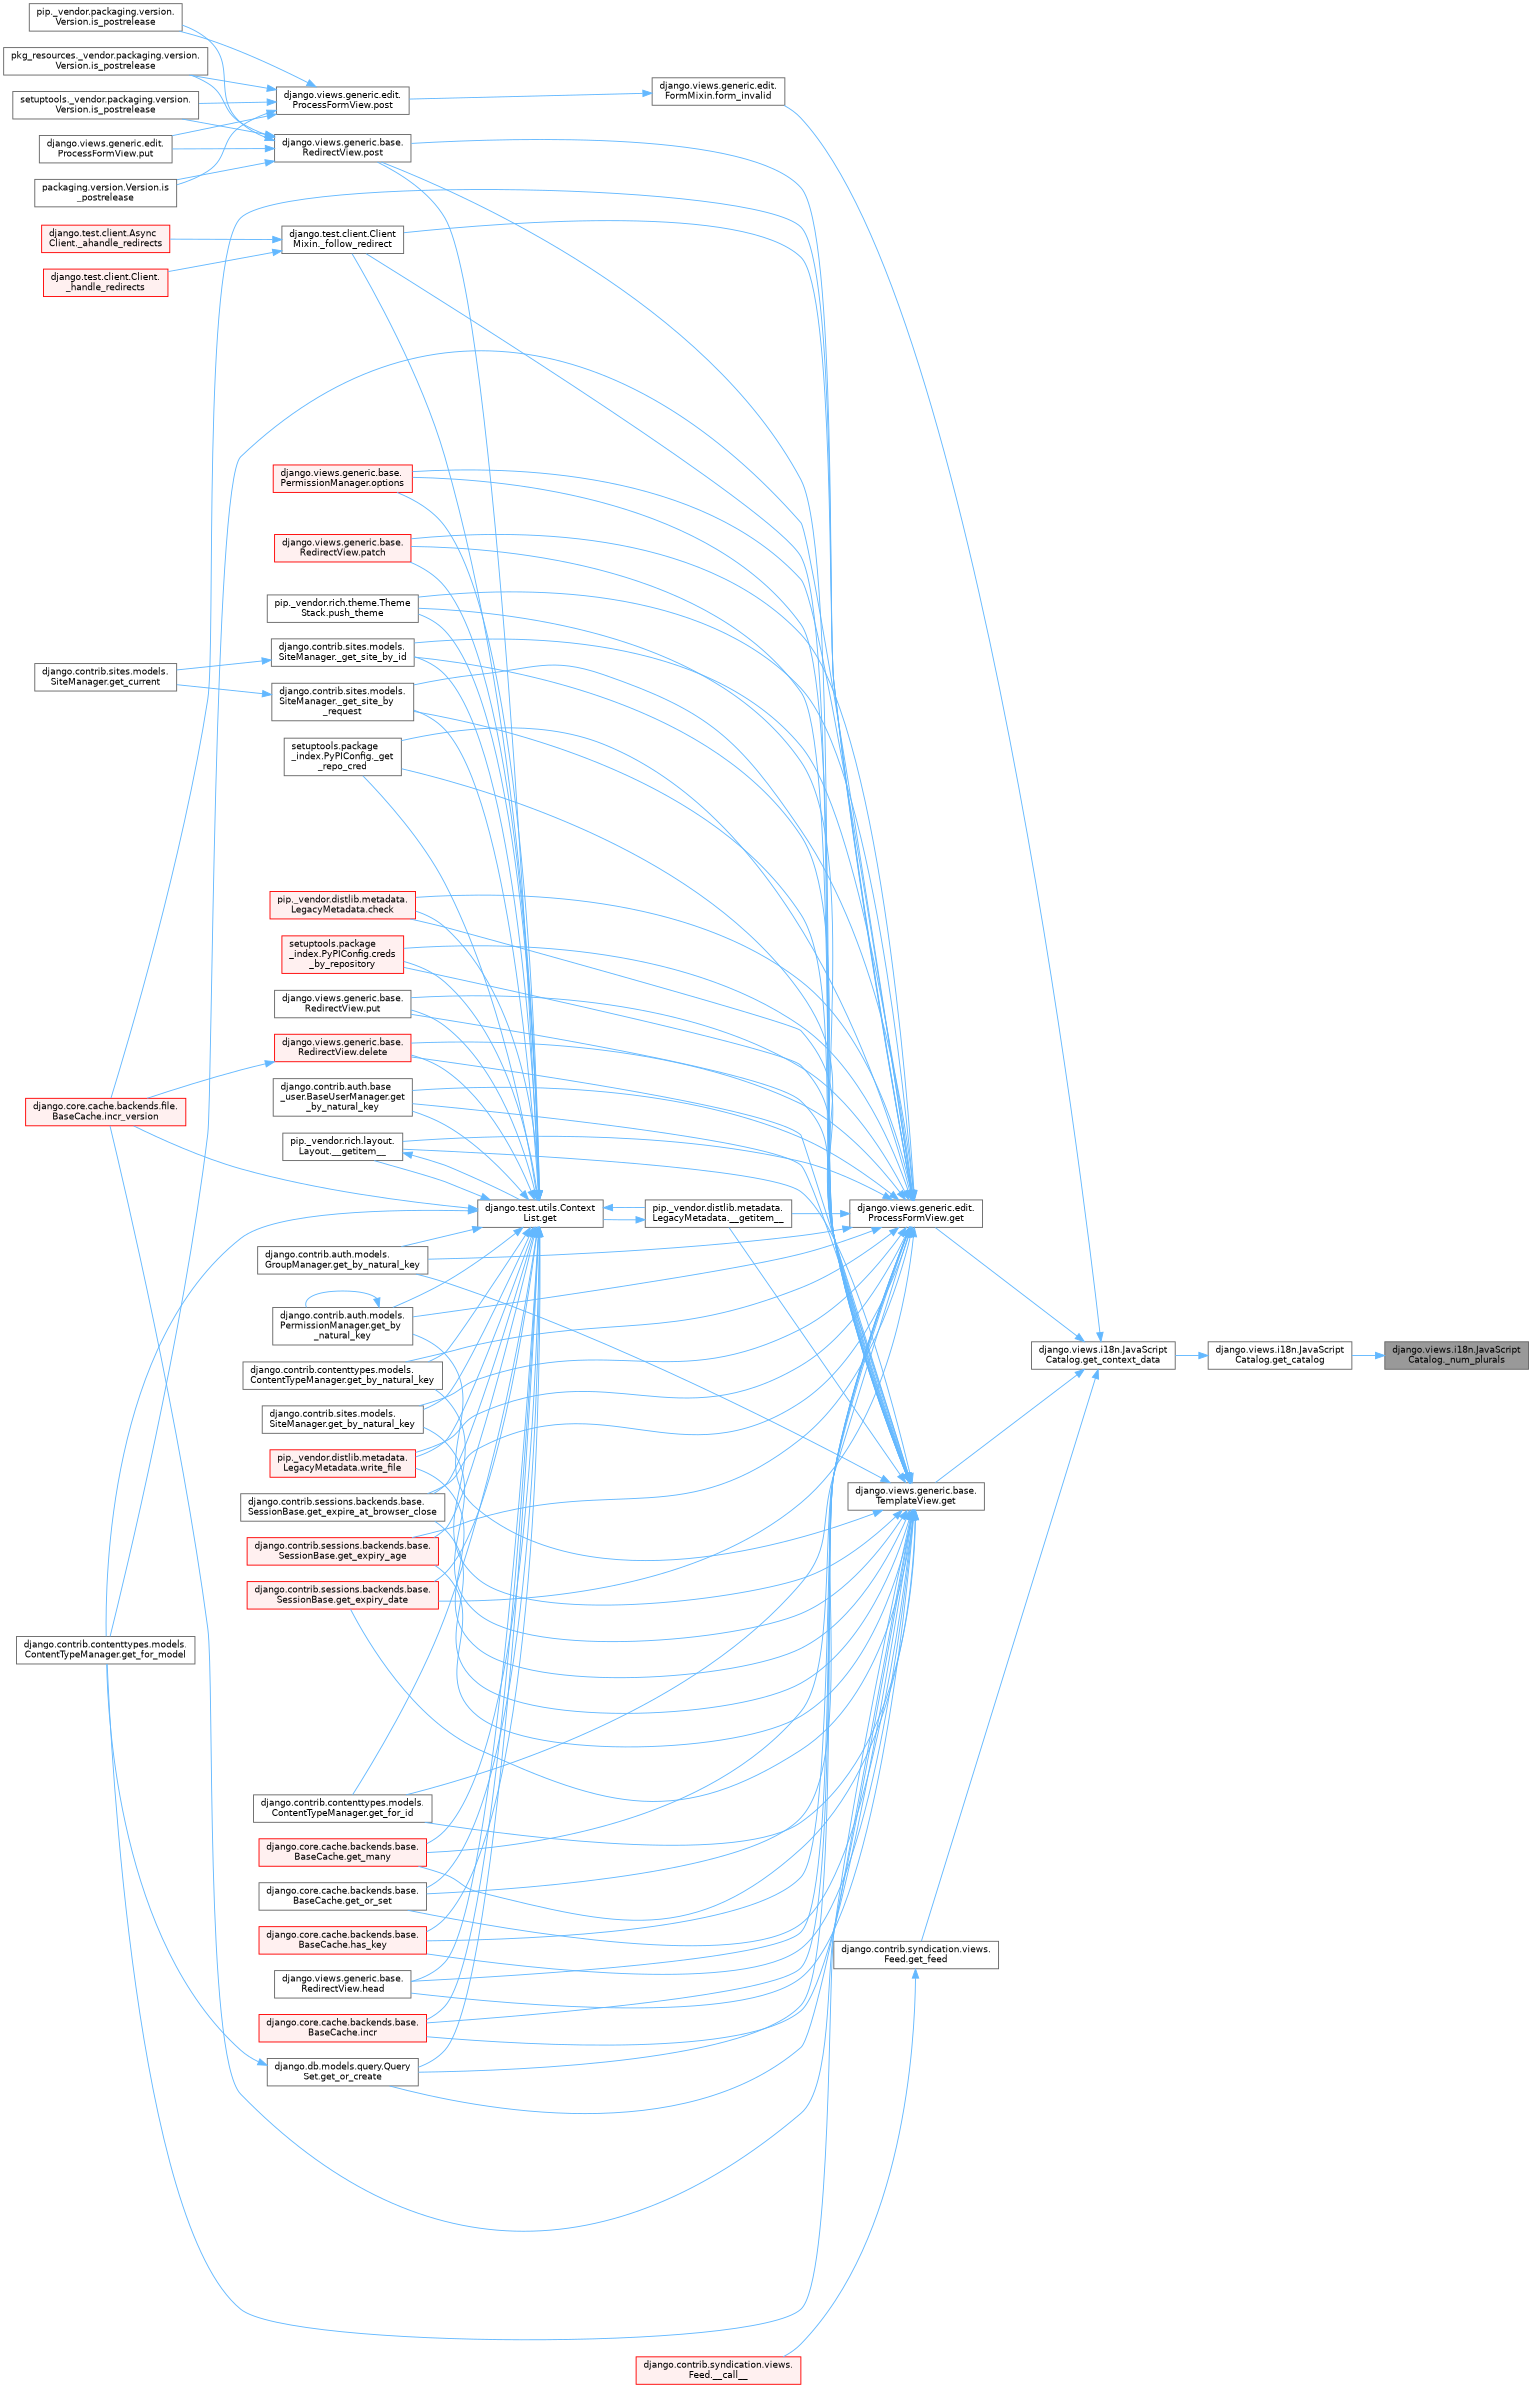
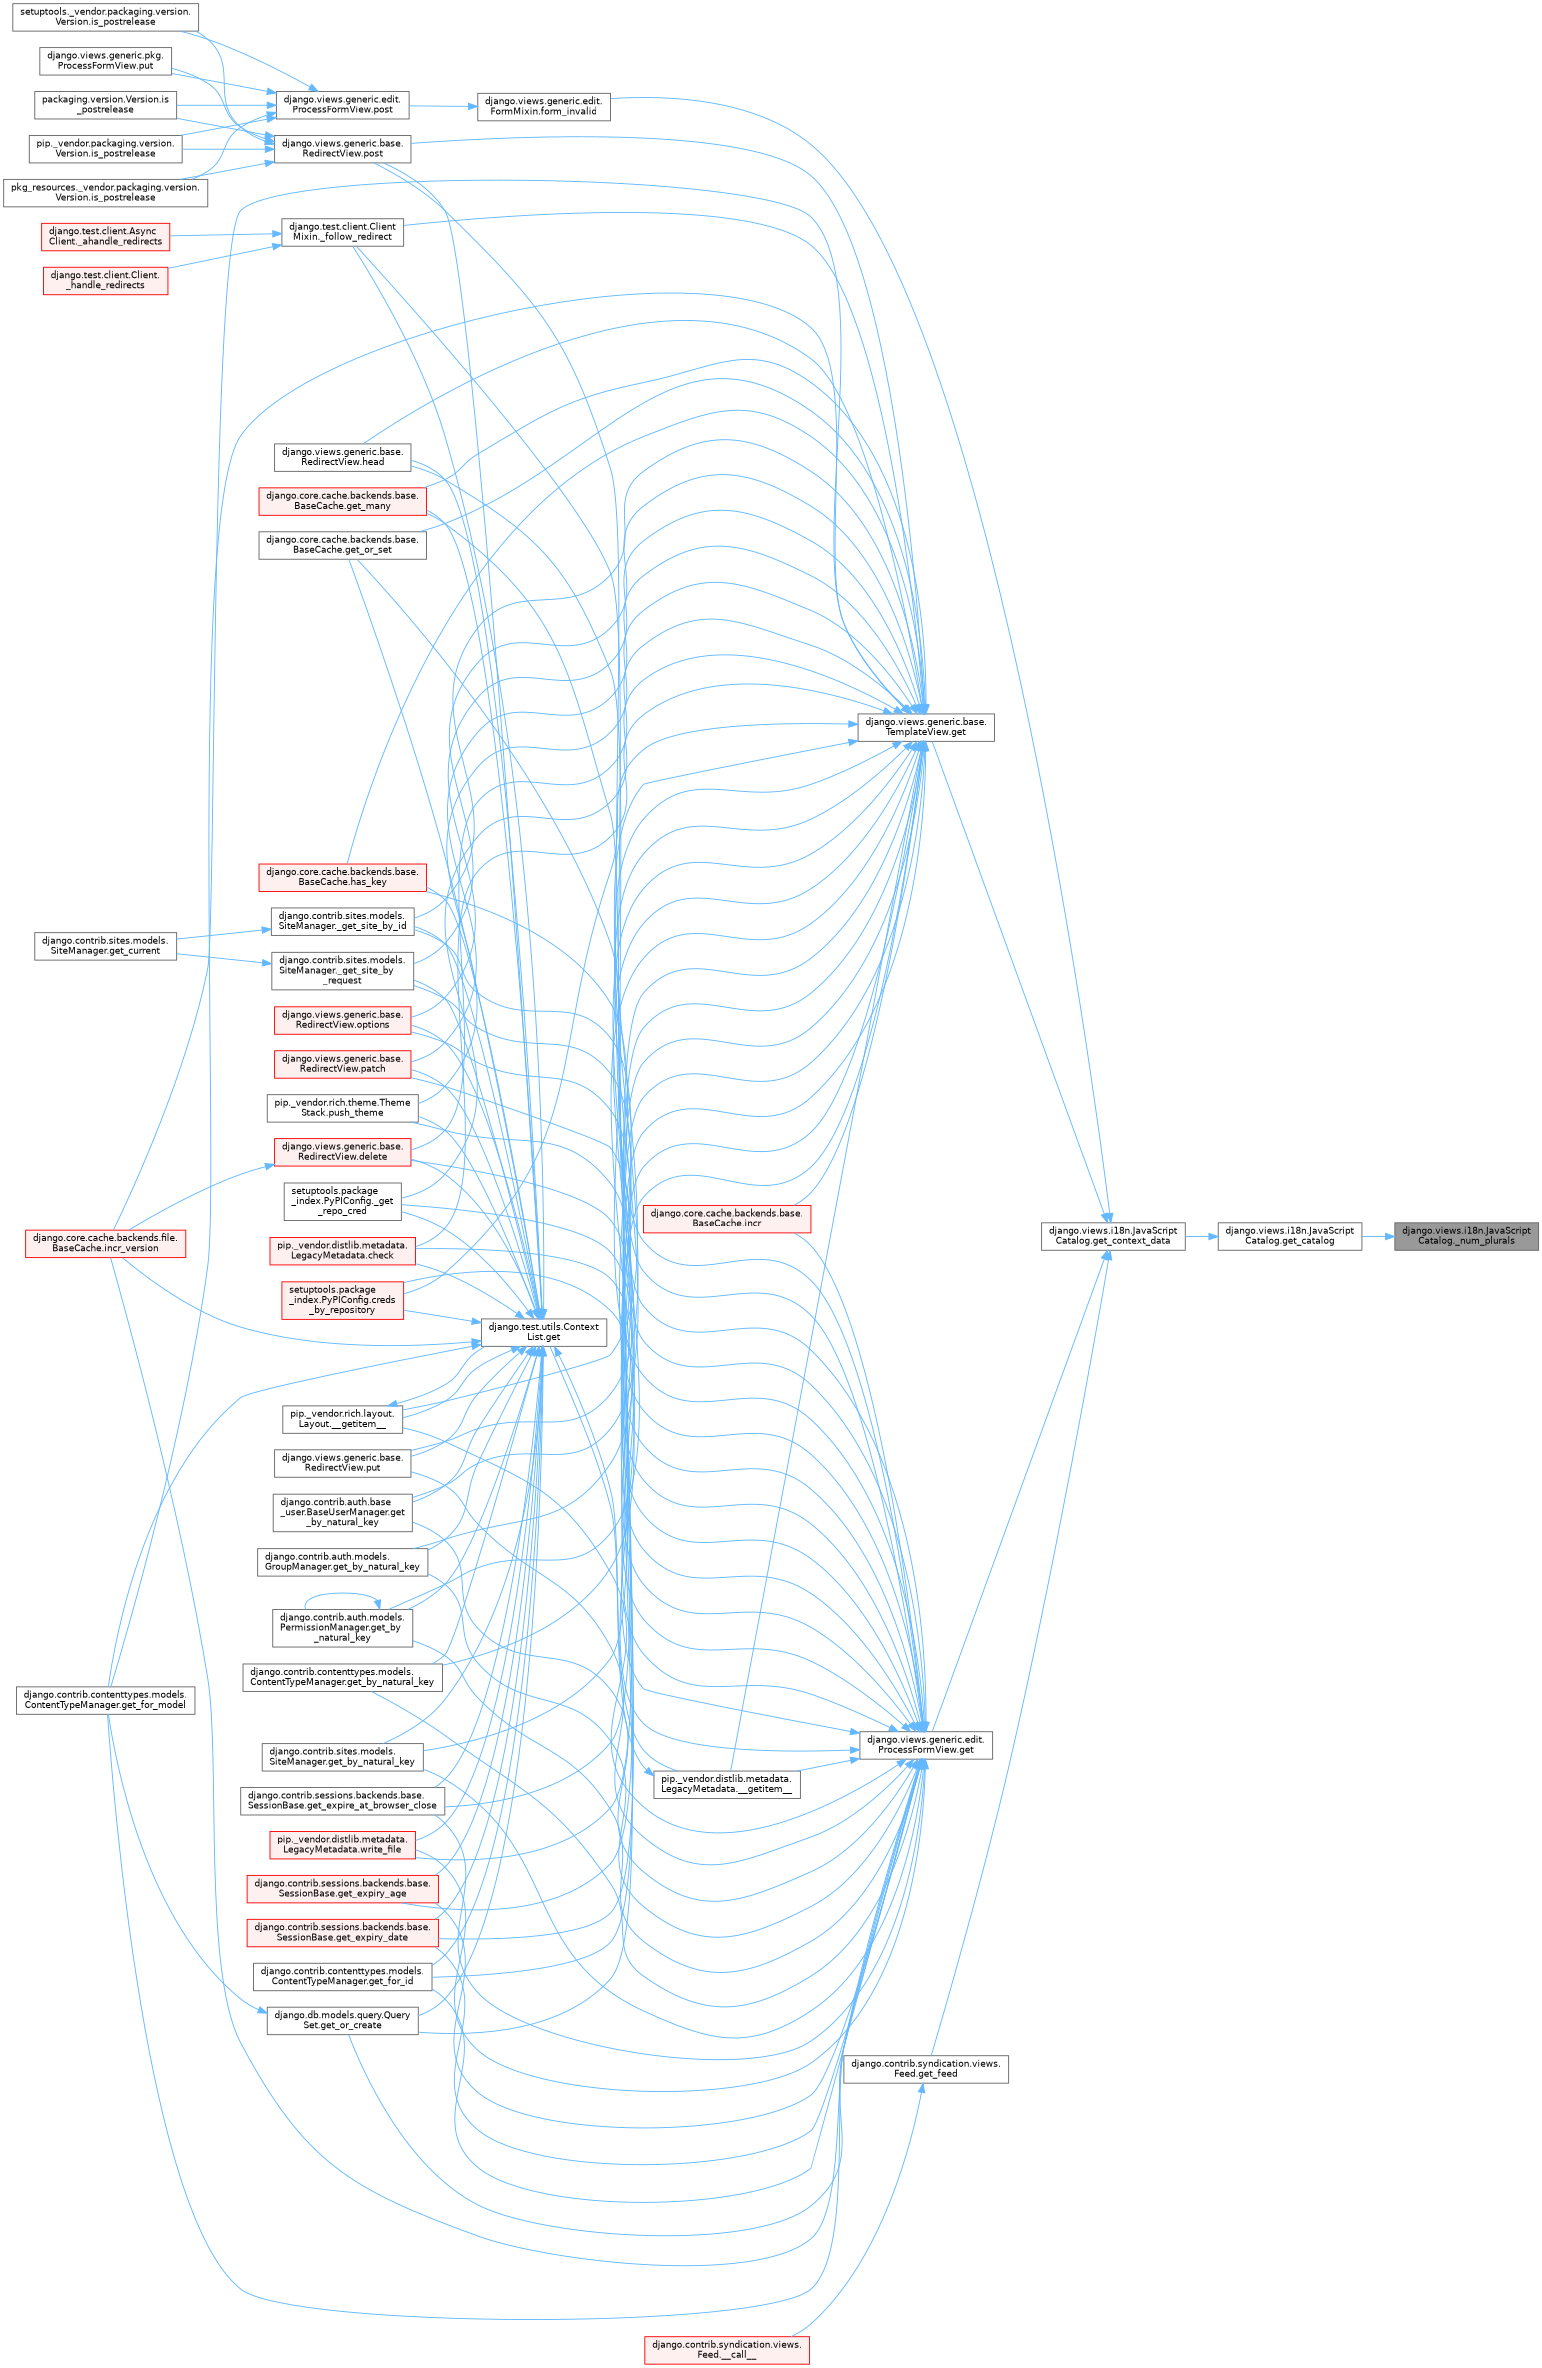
(106, 149) -> (106, 61)
(343, 479) -> (343, 1021)
(510, 1636) -> none
